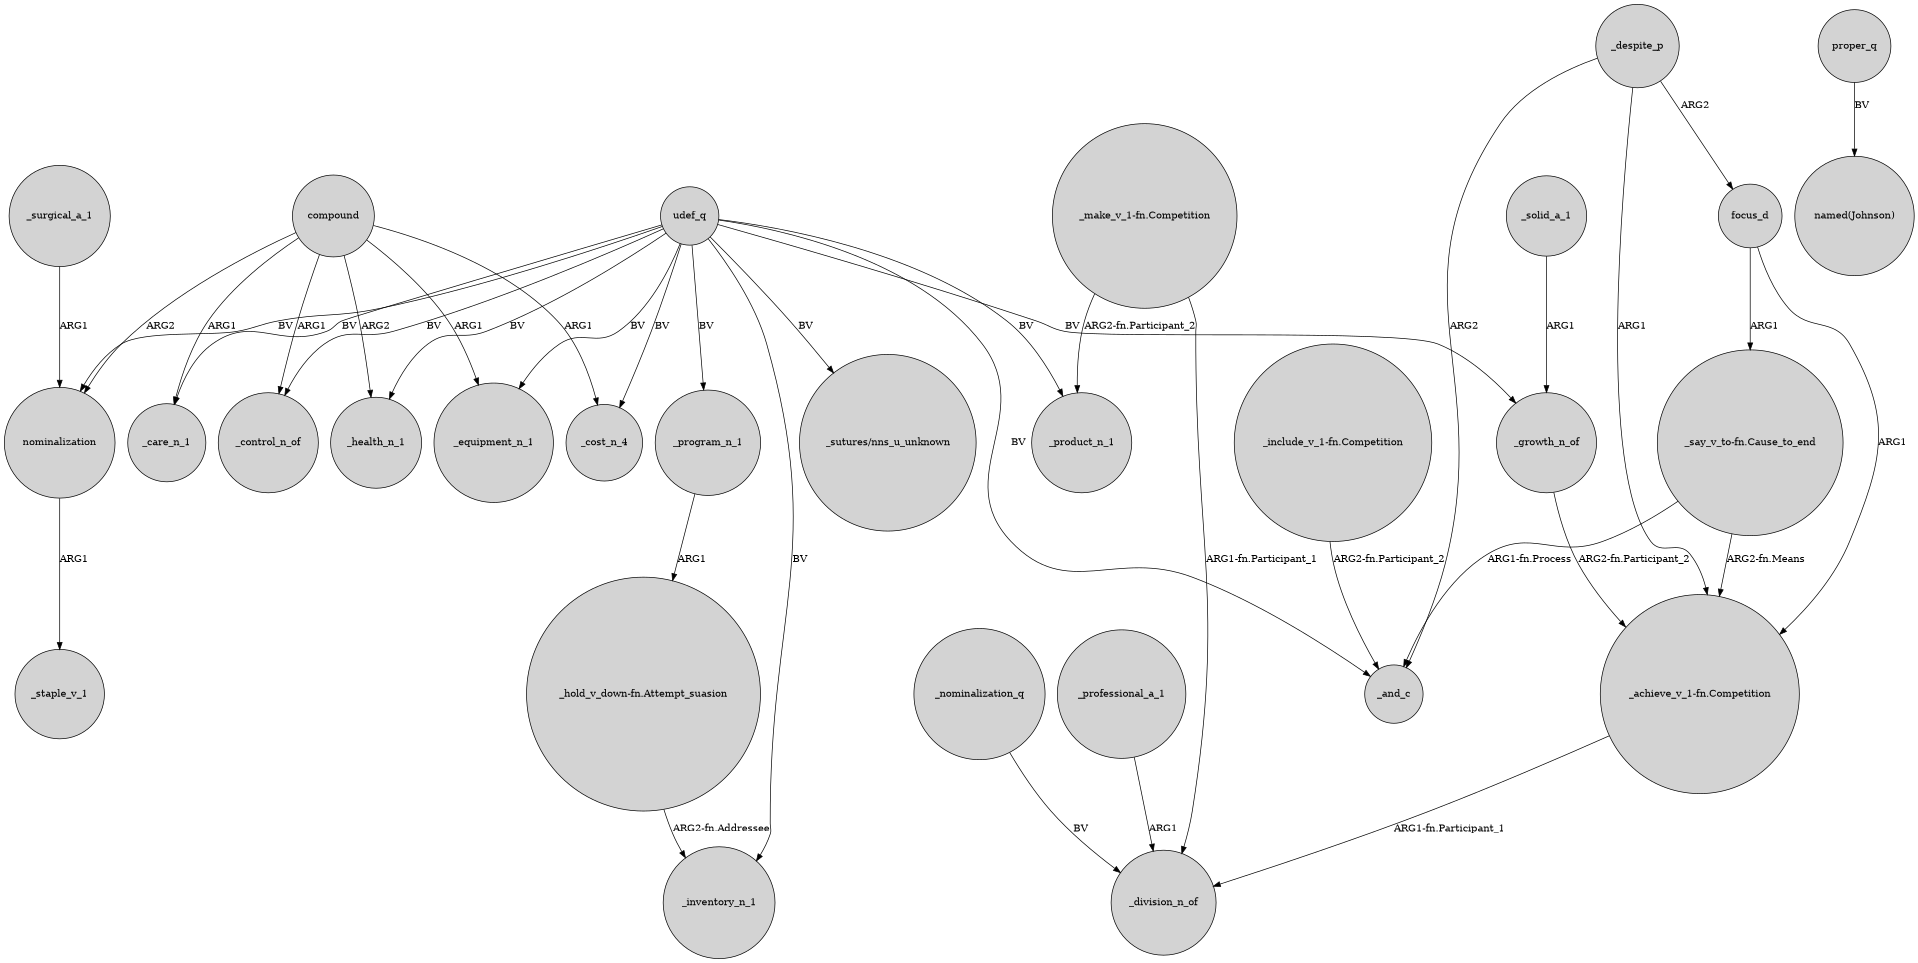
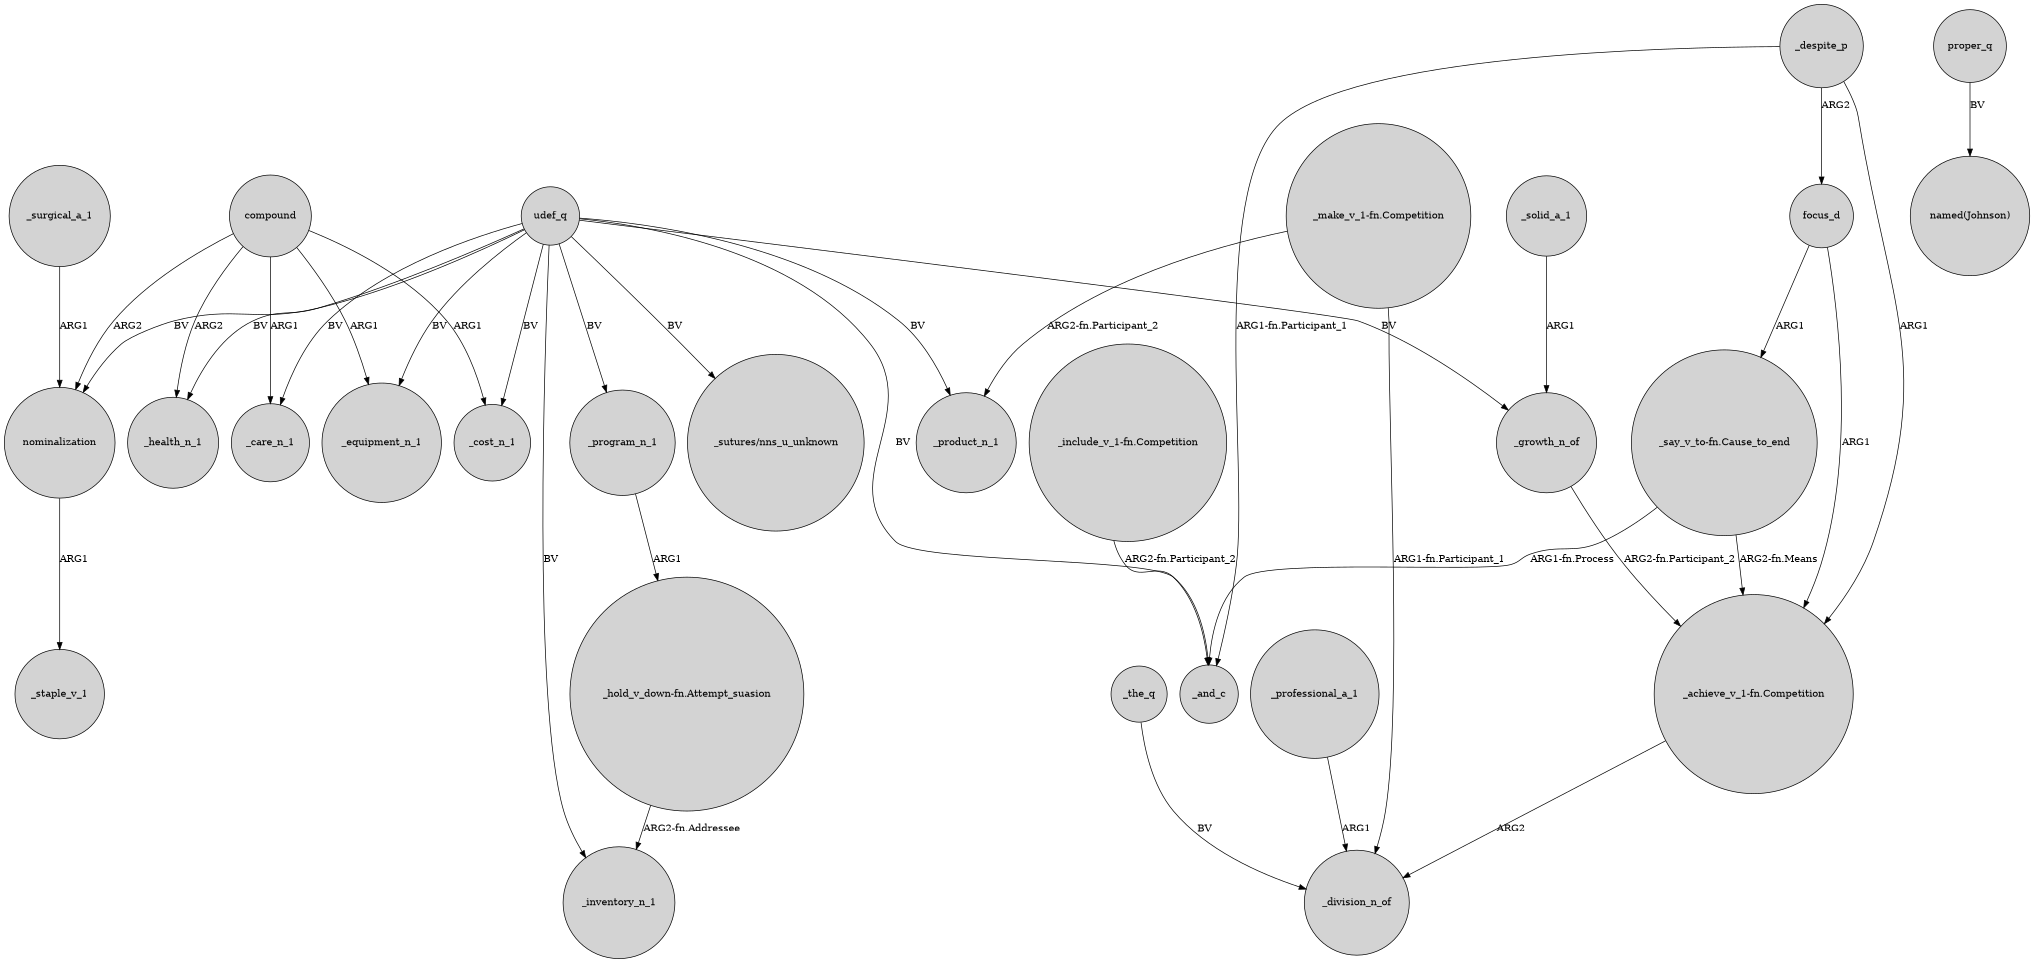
(1464, 326) -> (1292, 326)
(268, 443) -> none
(604, 443) -> (492, 443)
(980, 694) -> (1139, 694)
(1450, 829) -> (1511, 829)
